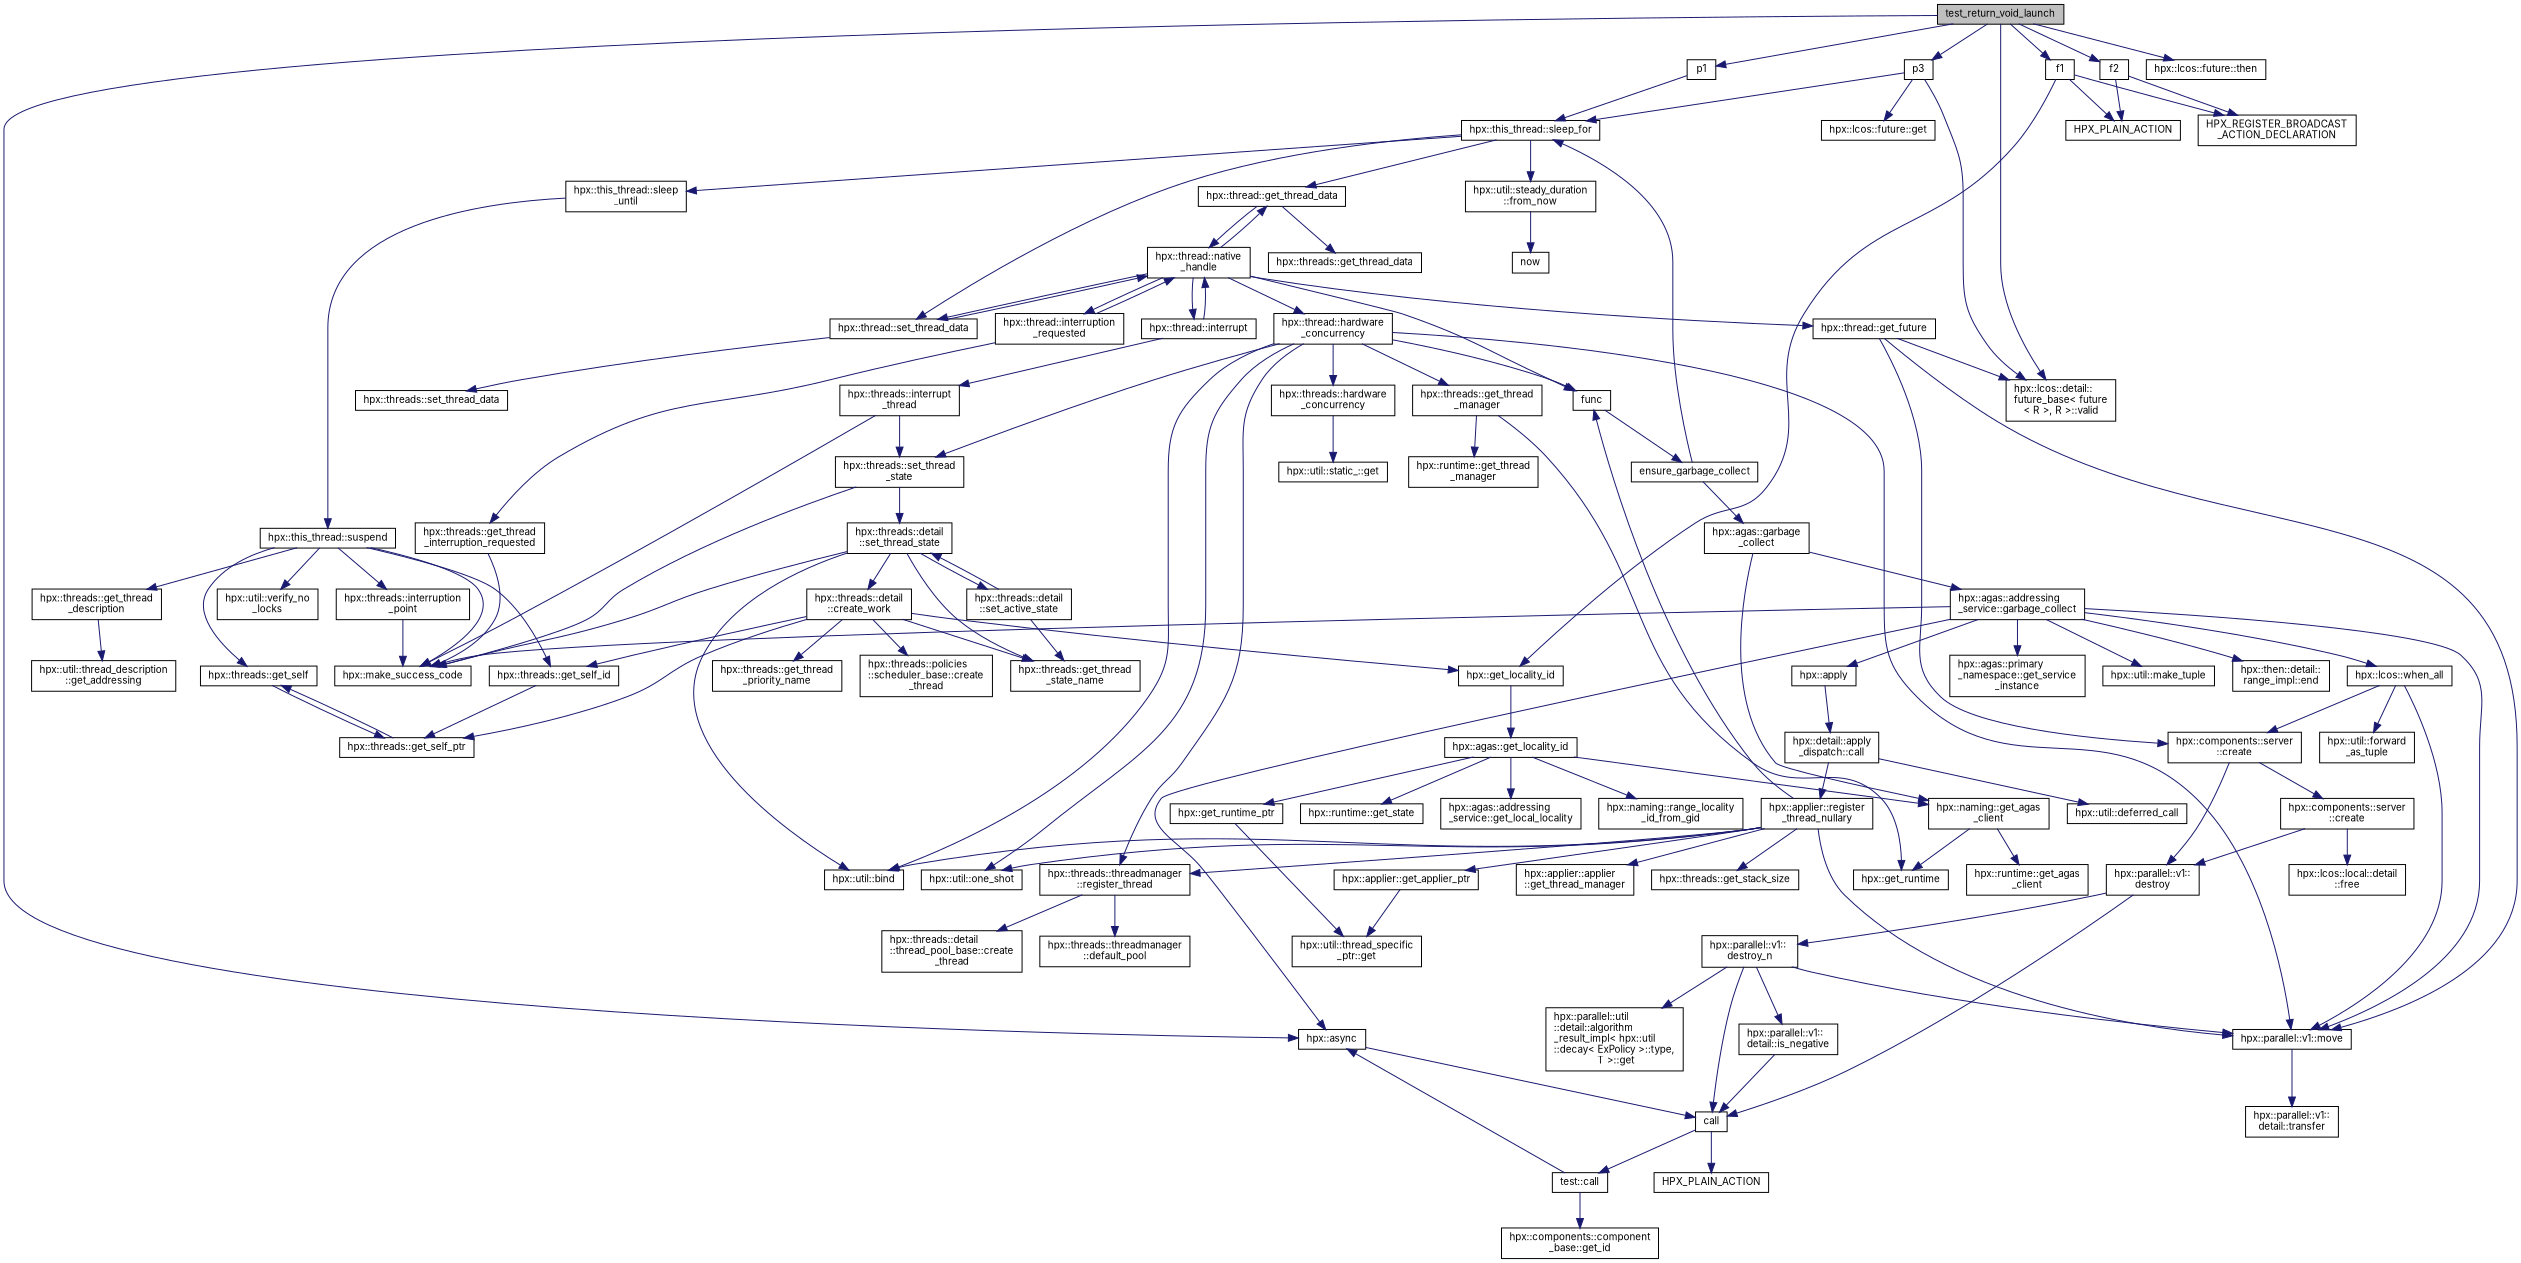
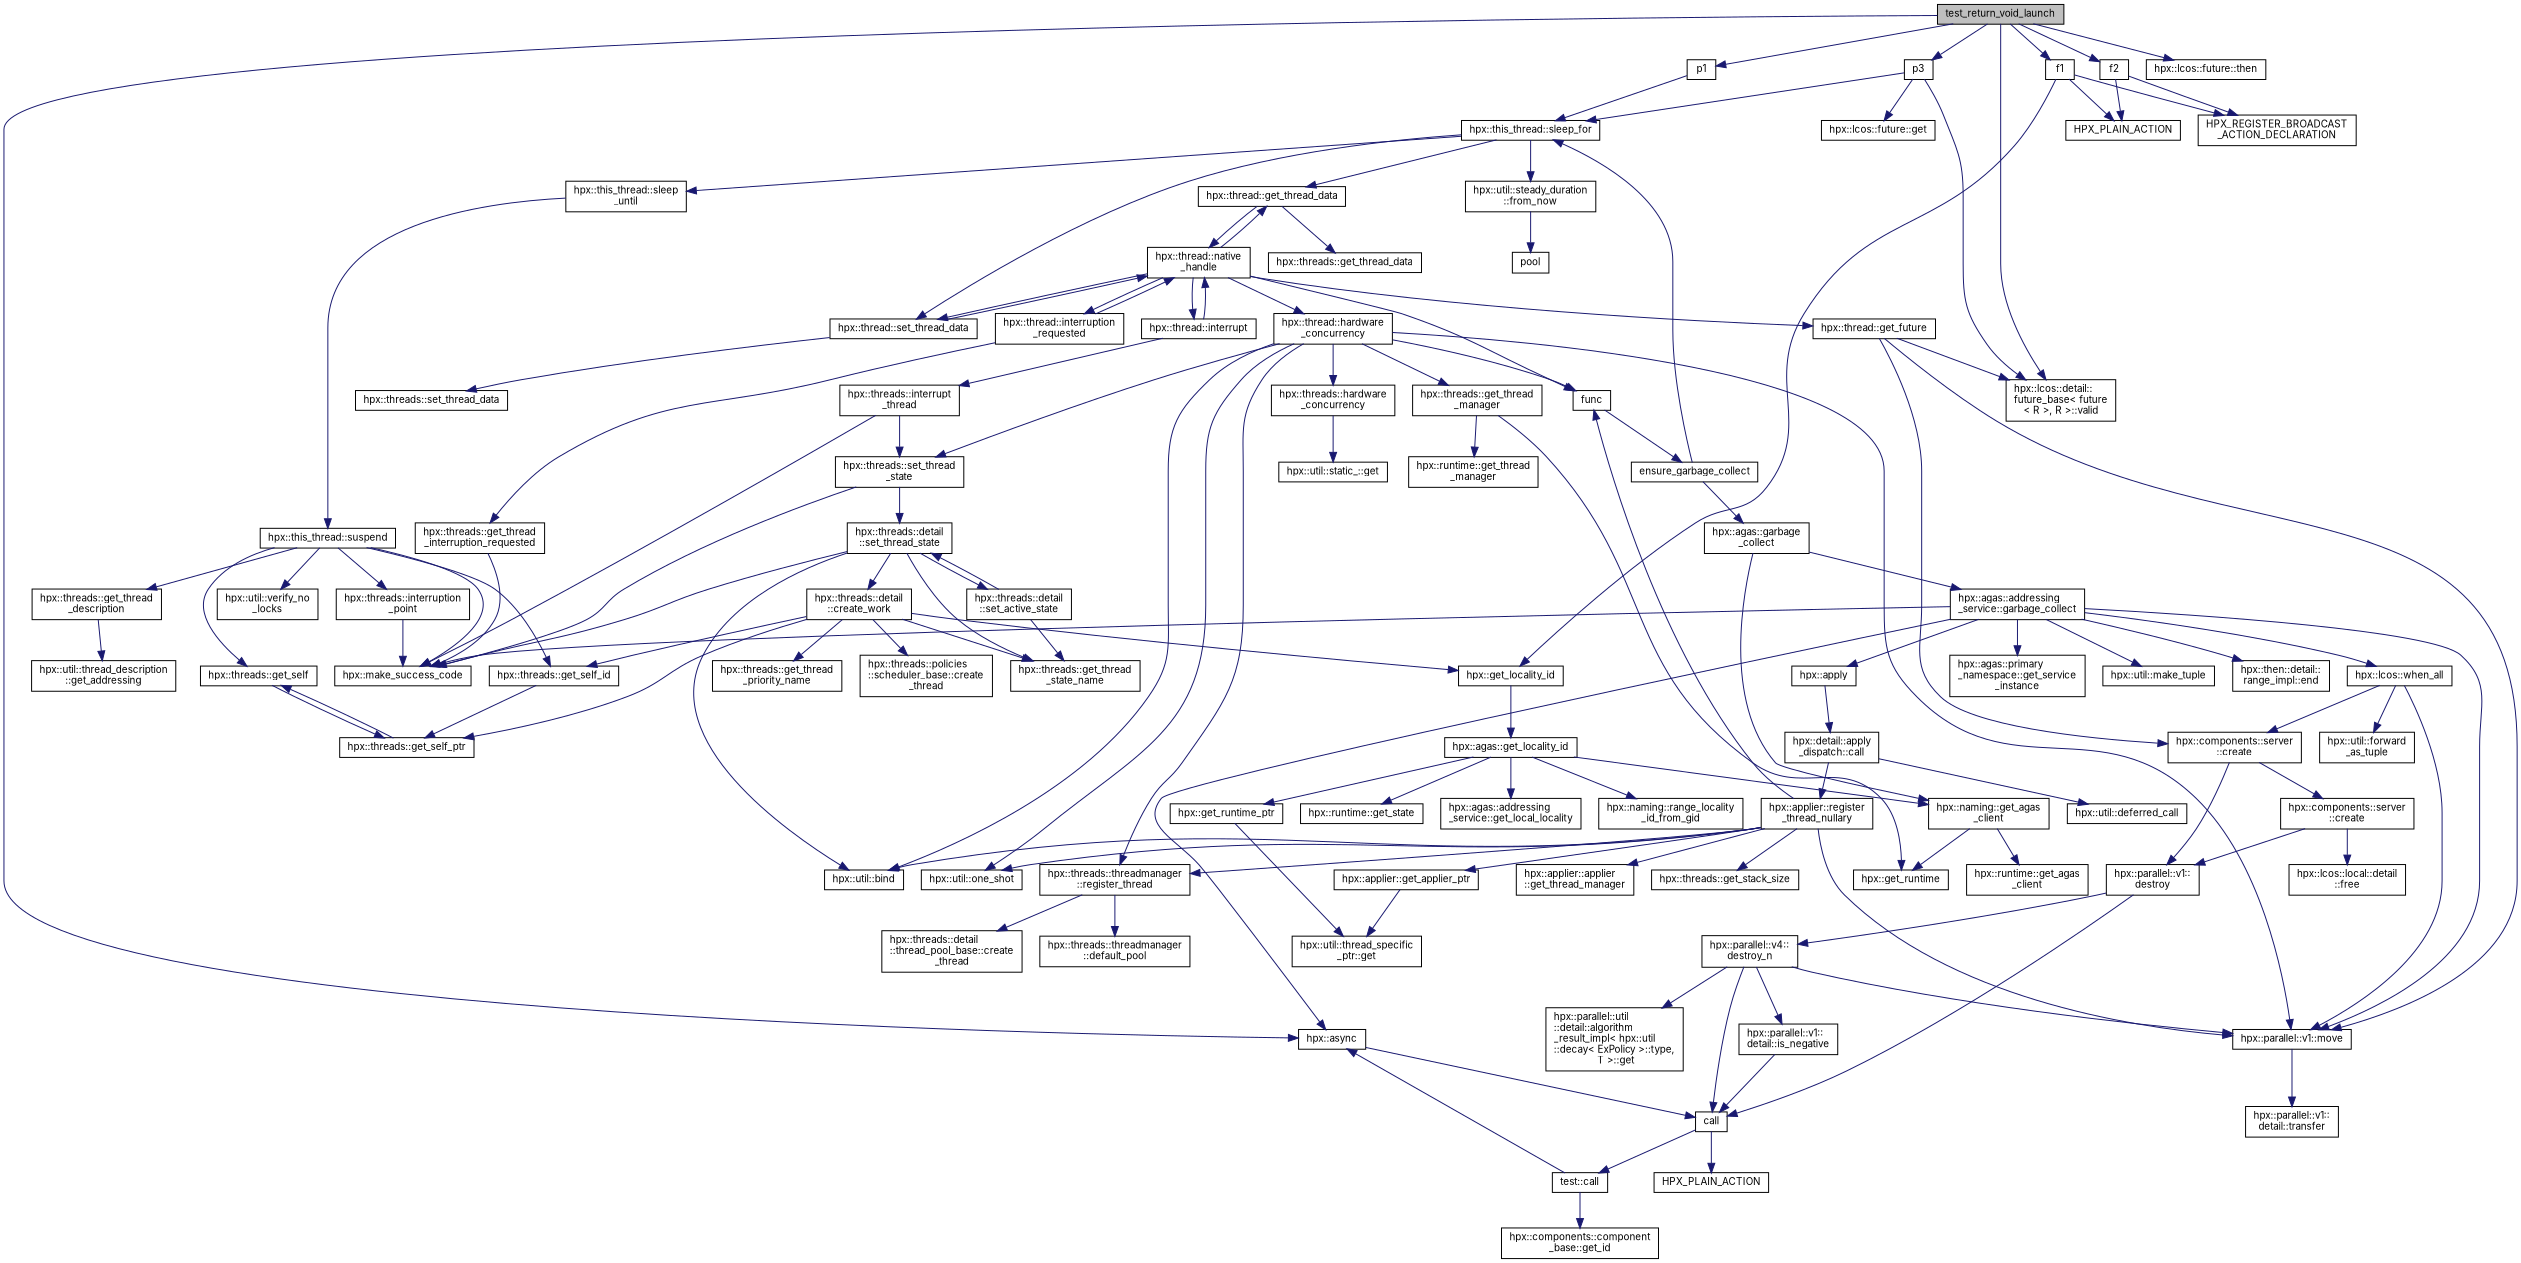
(1531, 263) -> (1531, 263)
(1750, 951) -> (1750, 951)
